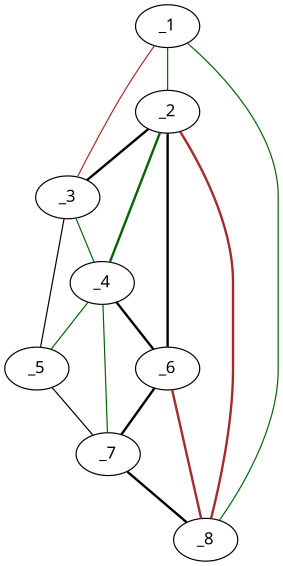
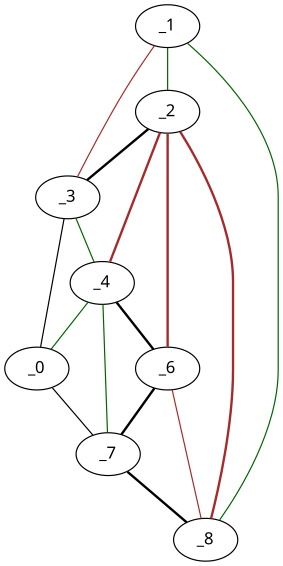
(135, 197) -> (135, 197)
(168, 240) -> (168, 240)
(37, 369) -> (37, 369)
(187, 454) -> (187, 454)
